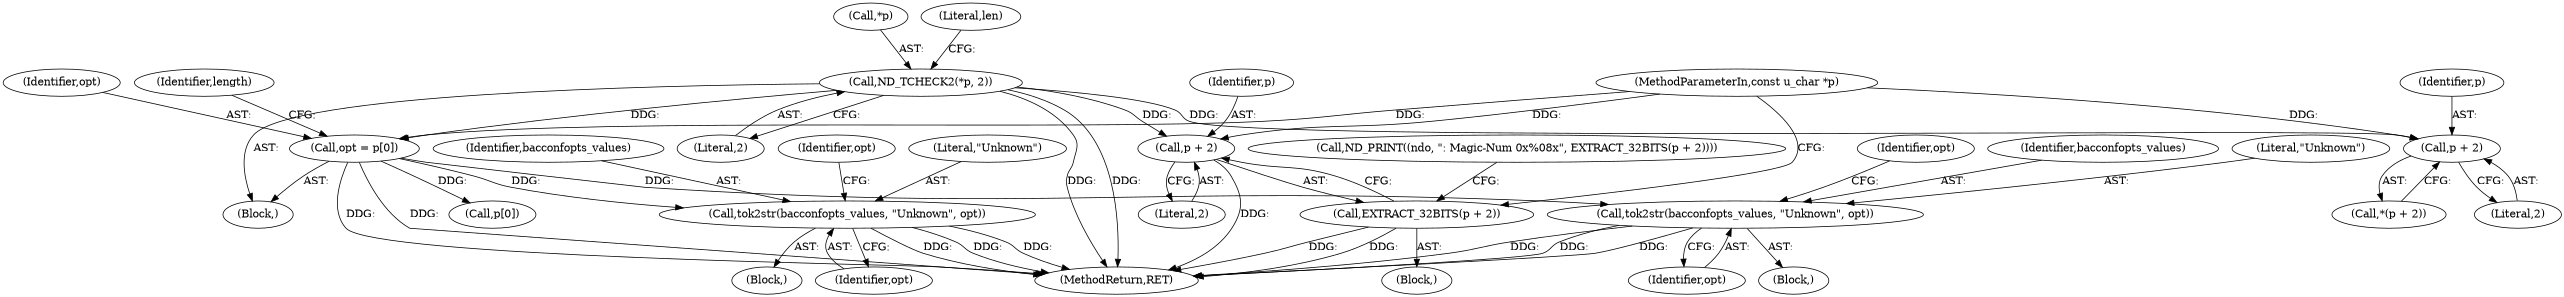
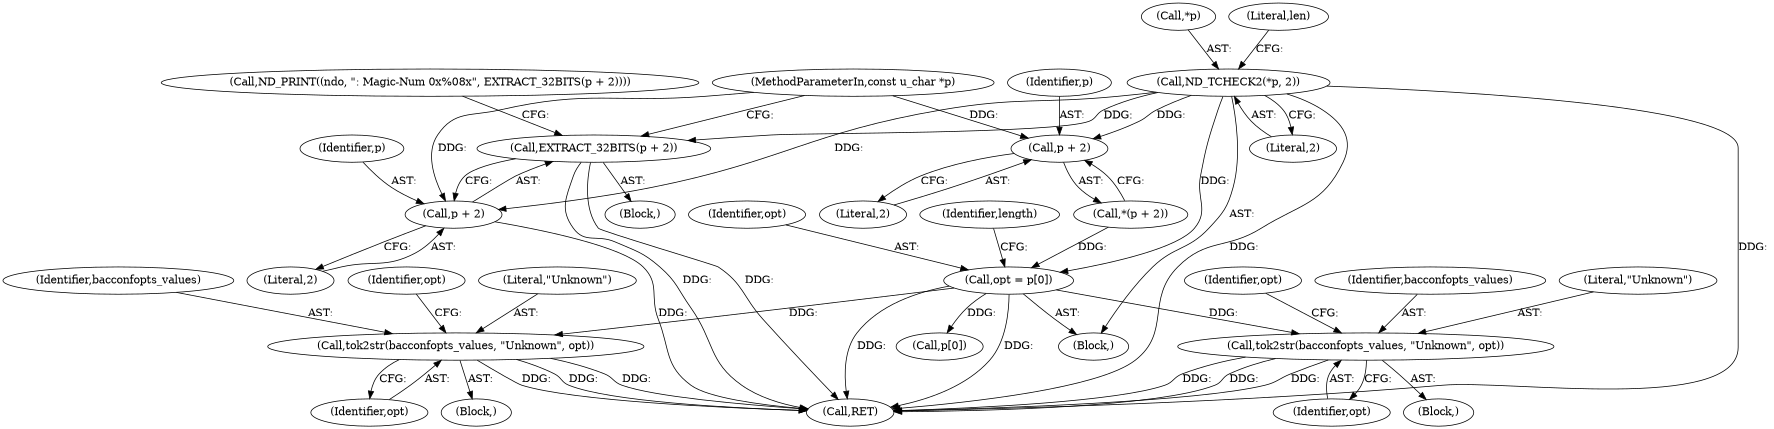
(1019, 125) -> (1073, 246)
none -> (930, 132)
(1116, 281) -> (850, 413)
